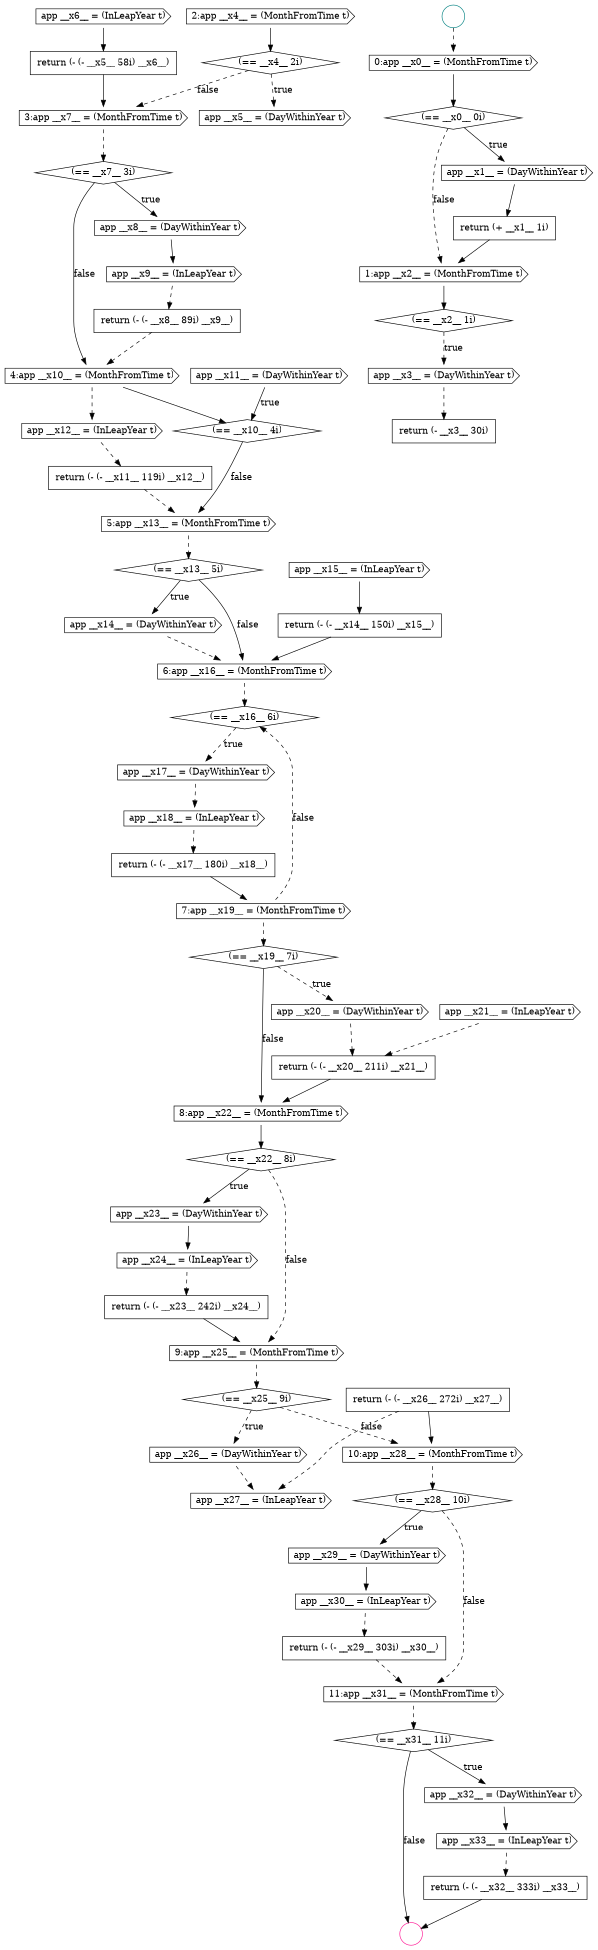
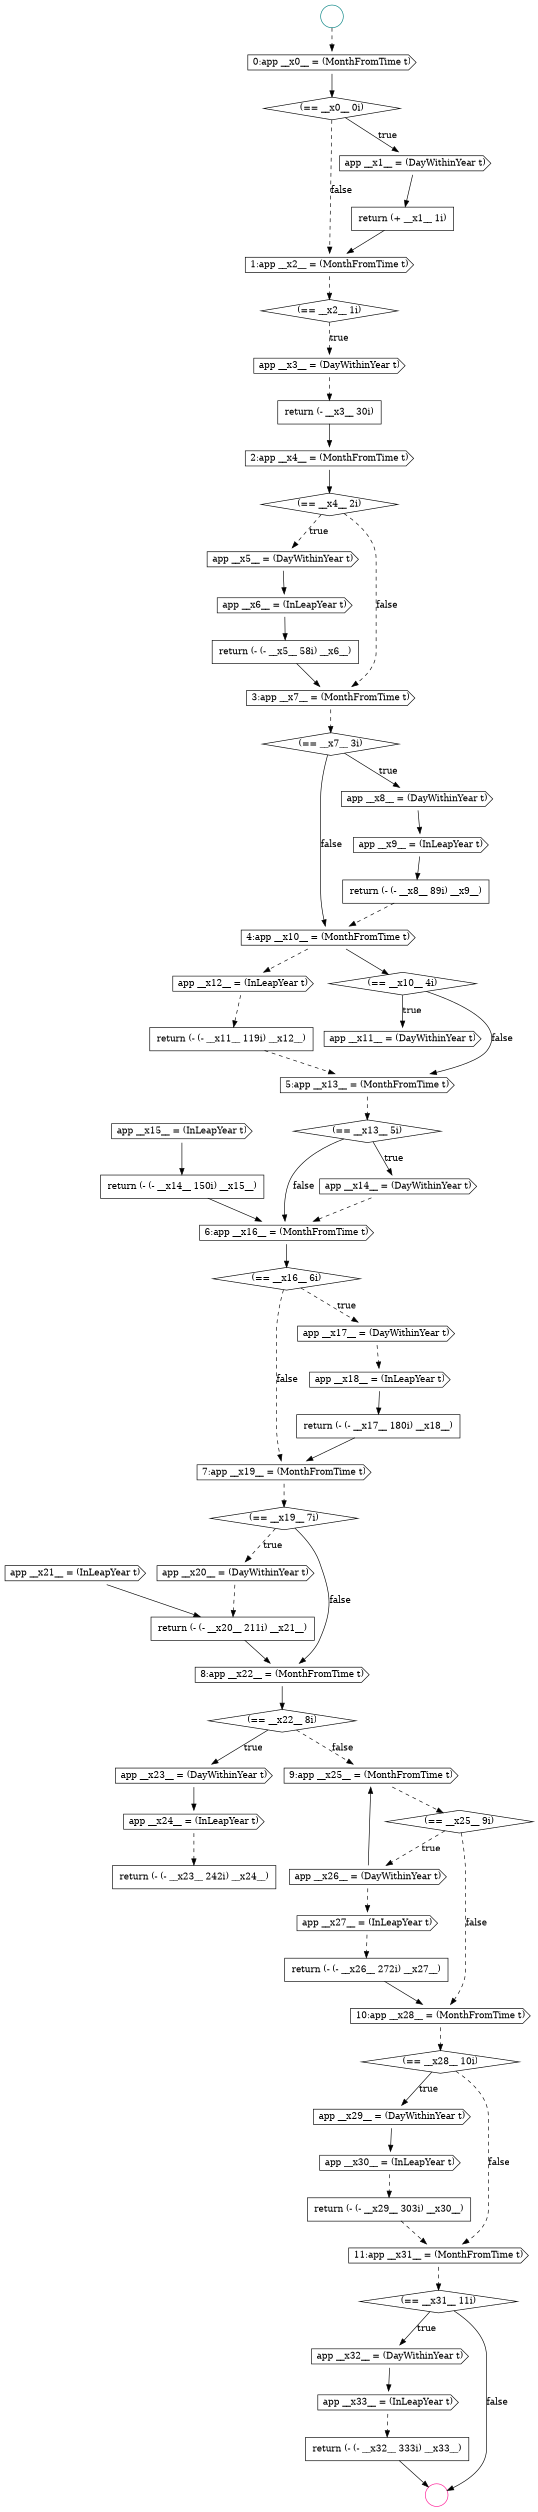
(171, 294) -> (419, 865)
(444, 294) -> (329, 285)
(259, 401) -> (403, 1008)
none -> (329, 432)
none -> (284, 579)
(245, 691) -> (287, 1253)
(293, 812) -> (276, 1372)
(194, 838) -> (379, 1400)
(435, 1038) -> (150, 1600)
(219, 1328) -> (369, 1829)
(338, 1443) -> (367, 1943)
